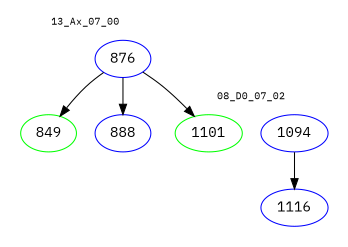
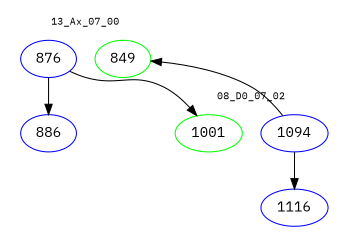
(84, 89) -> (228, 76)
(123, 133) -> (49, 133)
(209, 133) -> (209, 133)
